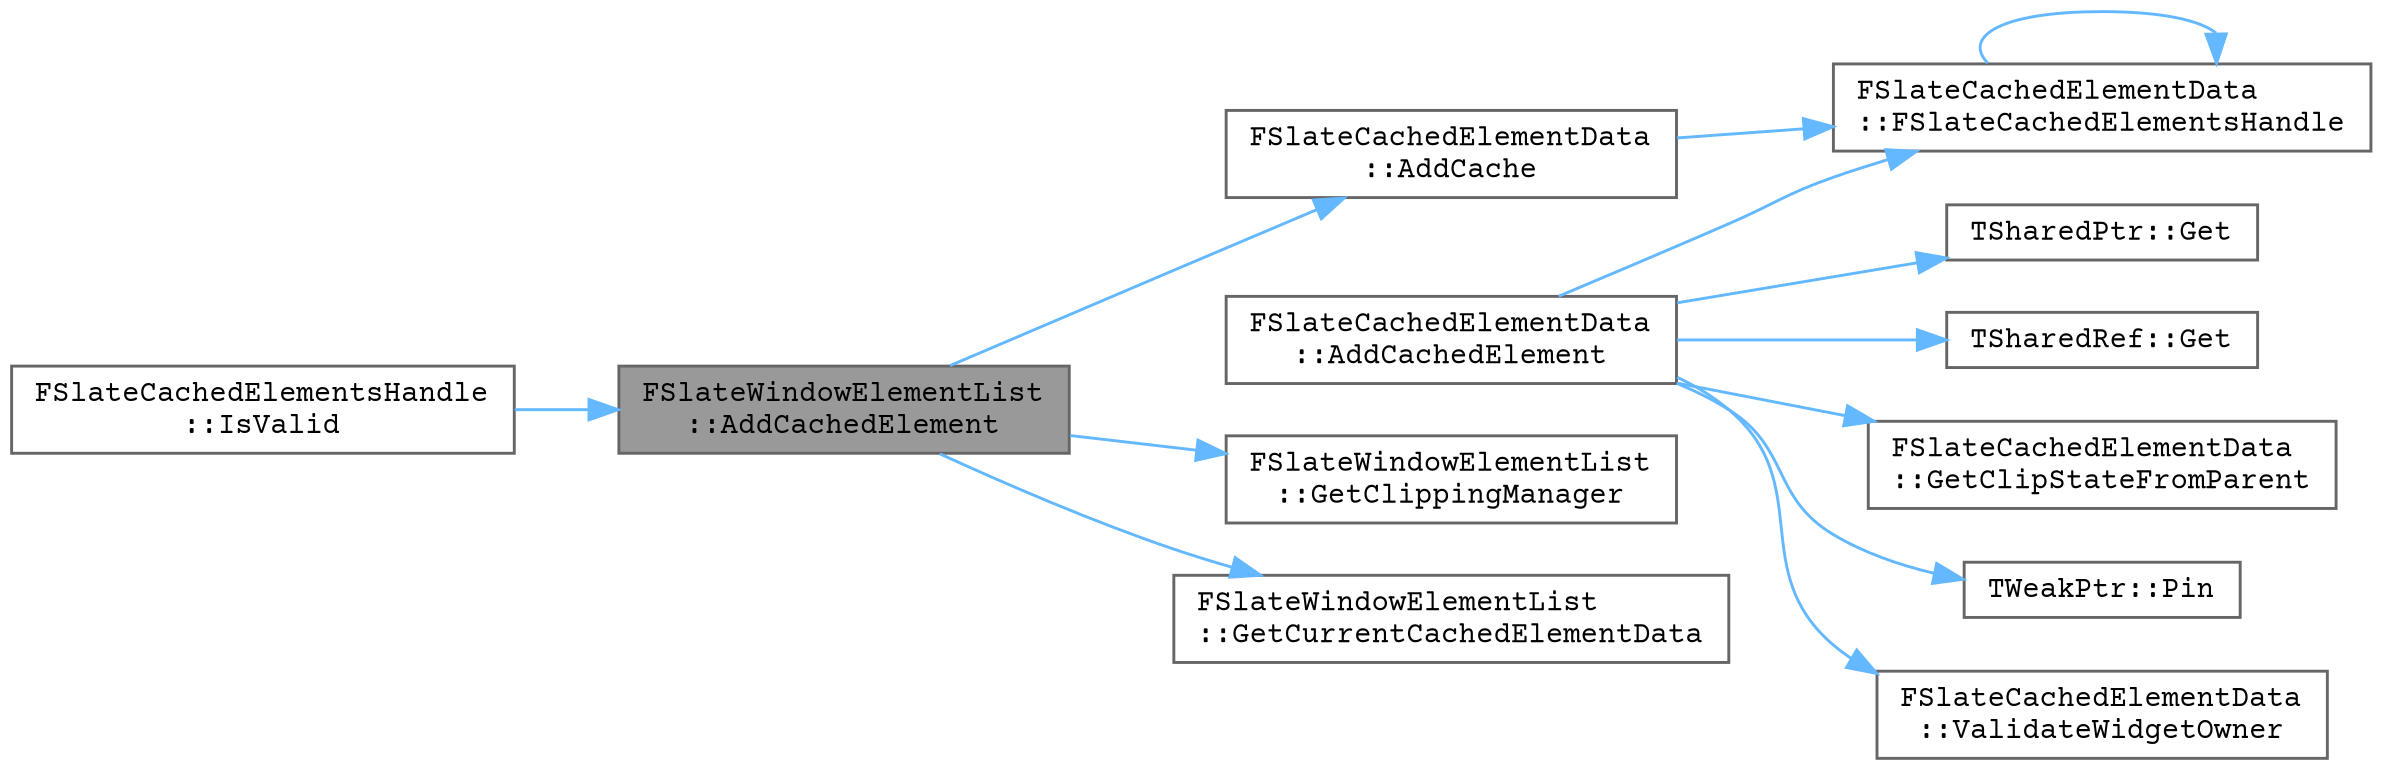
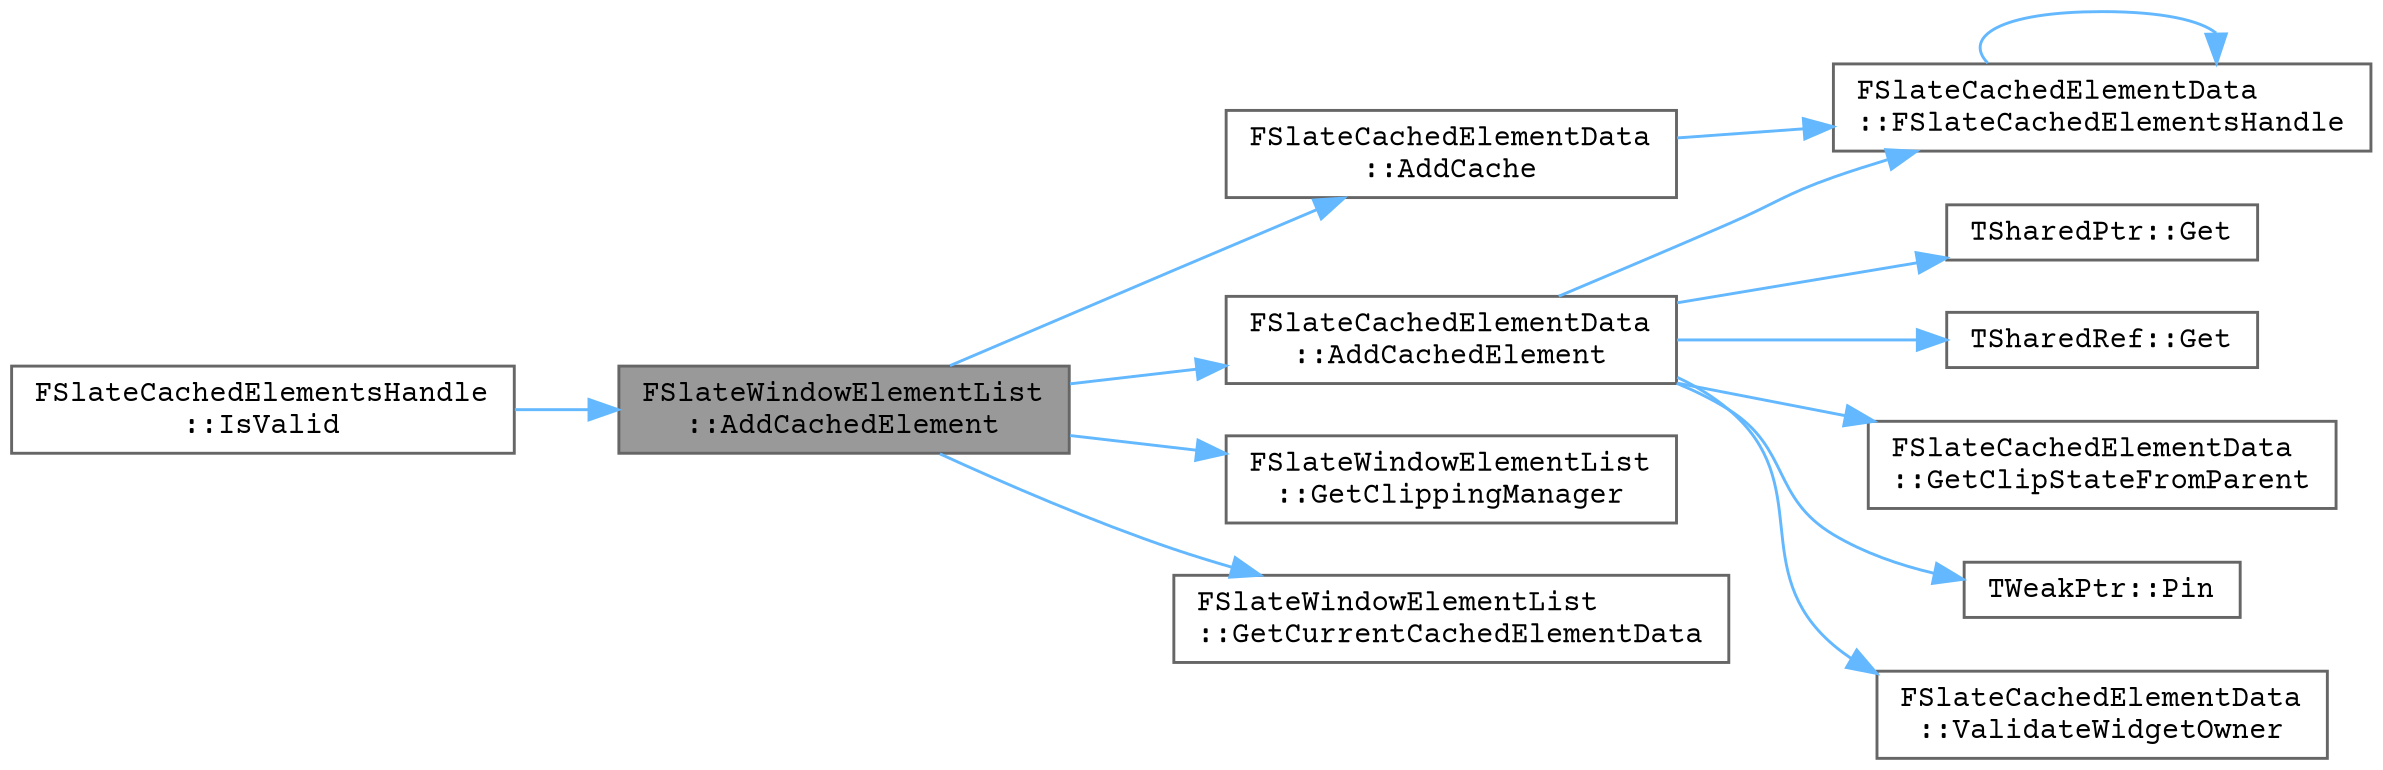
none -> (1133, 376)
